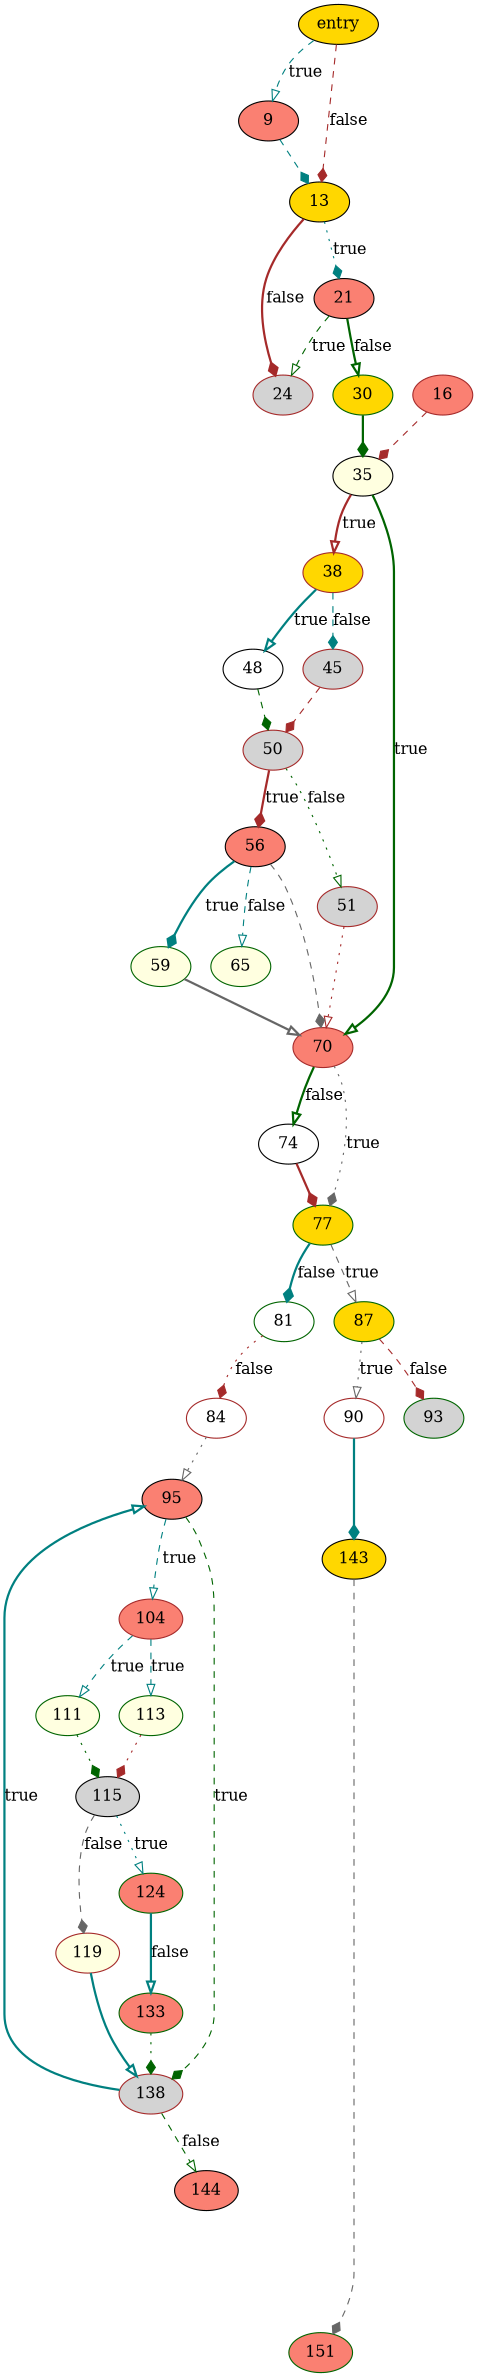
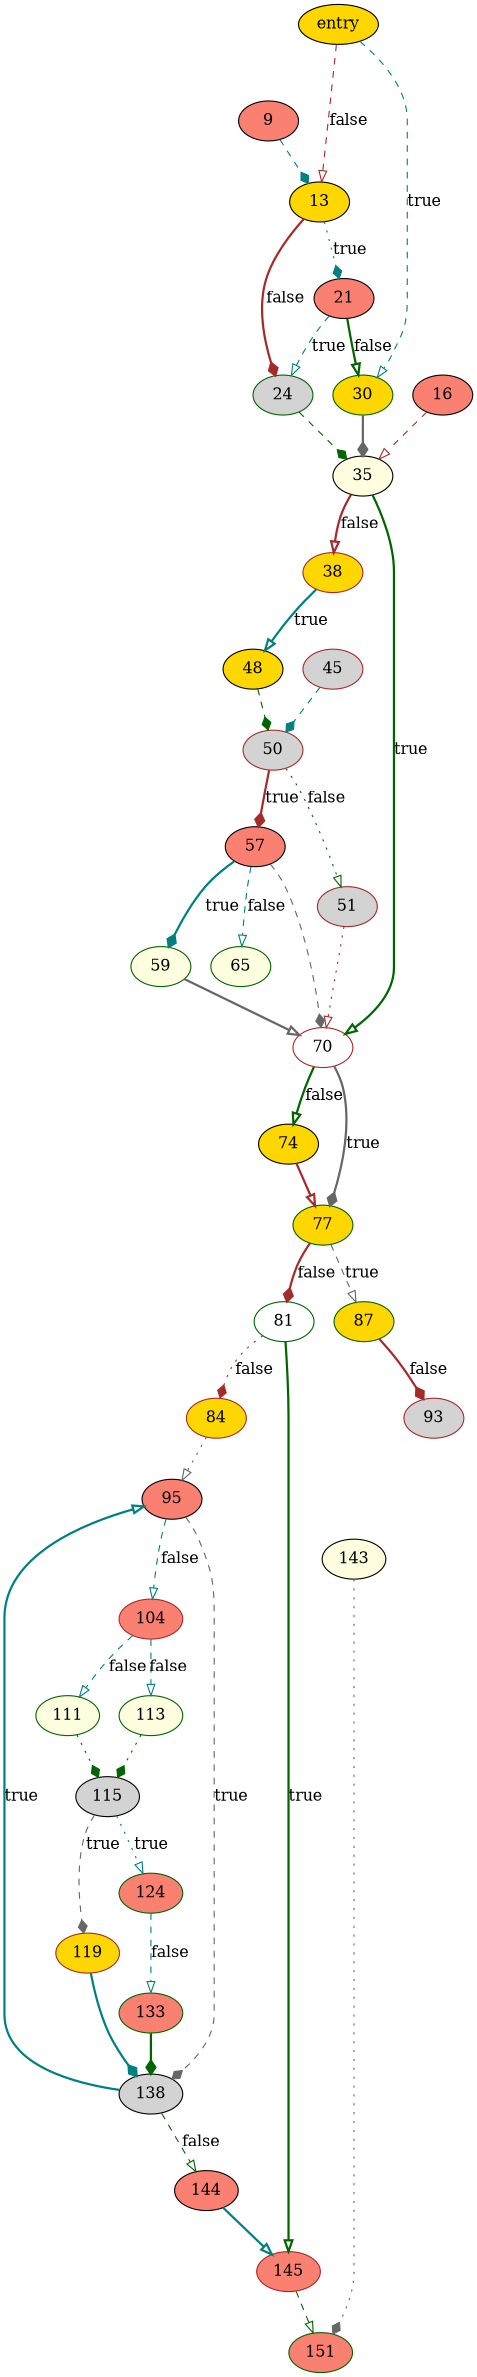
(290, 62) -> (407, 199)
(330, 108) -> (330, 108)
(311, 340) -> (311, 340)
(283, 395) -> (283, 395)
(443, 395) -> (443, 395)
(363, 429) -> (363, 429)
none -> (318, 431)
(408, 431) -> (408, 431)
(360, 524) -> (360, 524)
(333, 614) -> none
(253, 669) -> (253, 669)
(307, 704) -> (307, 704)
(255, 847) -> (255, 847)
(323, 1048) -> (323, 1048)
(346, 1129) -> (346, 1129)
(289, 1144) -> (289, 1144)
(304, 1180) -> (304, 1180)
(298, 1265) -> (298, 1265)
(399, 1362) -> (399, 1362)
(216, 1418) -> (216, 1418)
(354, 1418) -> none
(434, 1418) -> (434, 1418)
(180, 1559) -> (180, 1559)
(354, 1559) -> (354, 1559)
(128, 1667) -> (128, 1667)
(168, 1667) -> (168, 1667)
(133, 1750) -> (133, 1750)
(214, 1796) -> (214, 1796)
(103, 1845) -> (103, 1845)
(151, 1947) -> (151, 1947)
(354, 1952) -> (354, 1952)
(88, 1953) -> (88, 1953)
(104, 2023) -> (104, 2023)
(151, 2047) -> (151, 2047)
(151, 2094) -> (151, 2094)
none -> (289, 2272)
